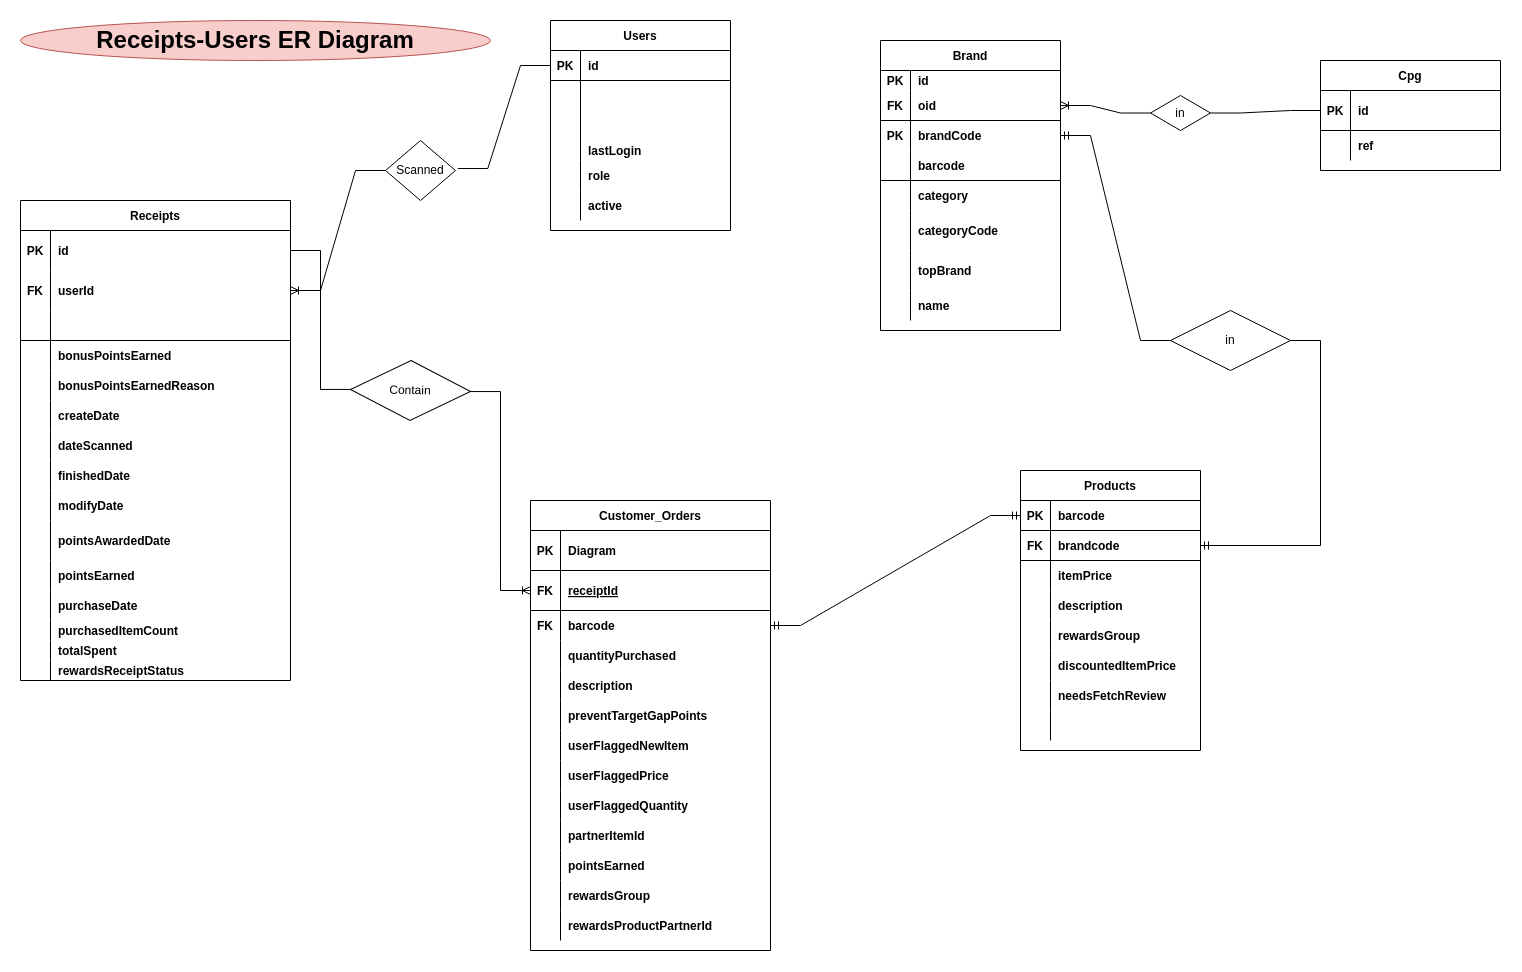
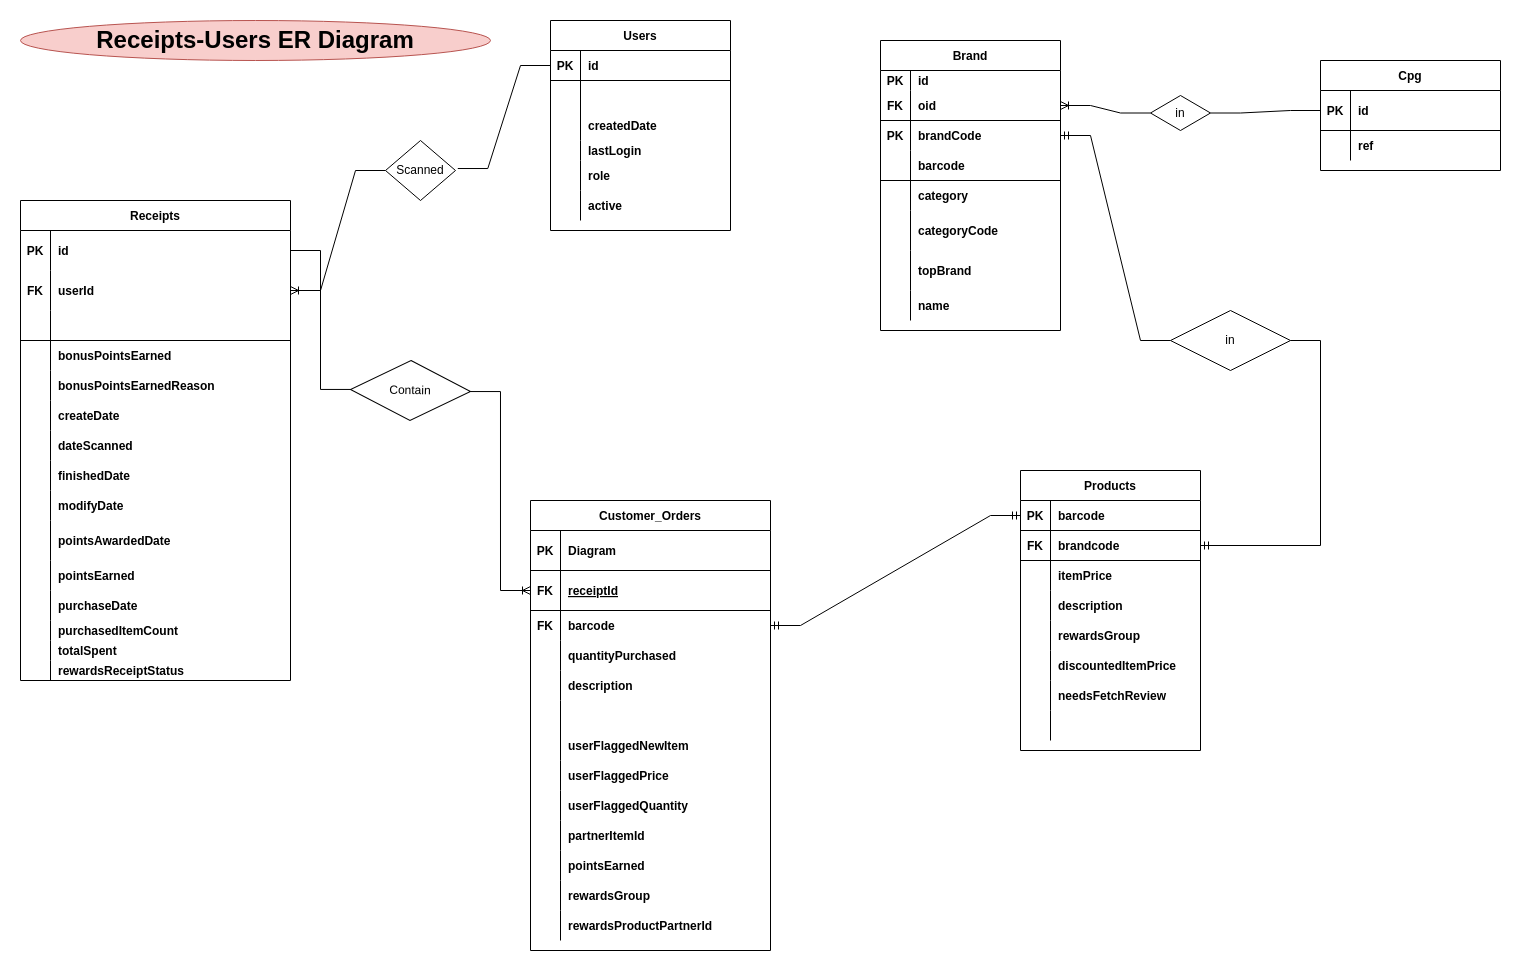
none -> (656, 126)
(666, 716) -> none
